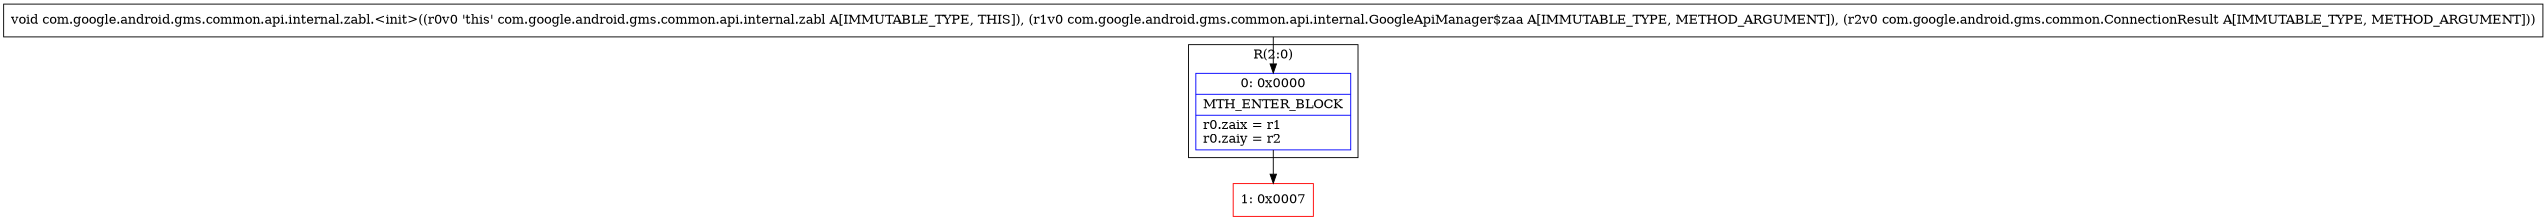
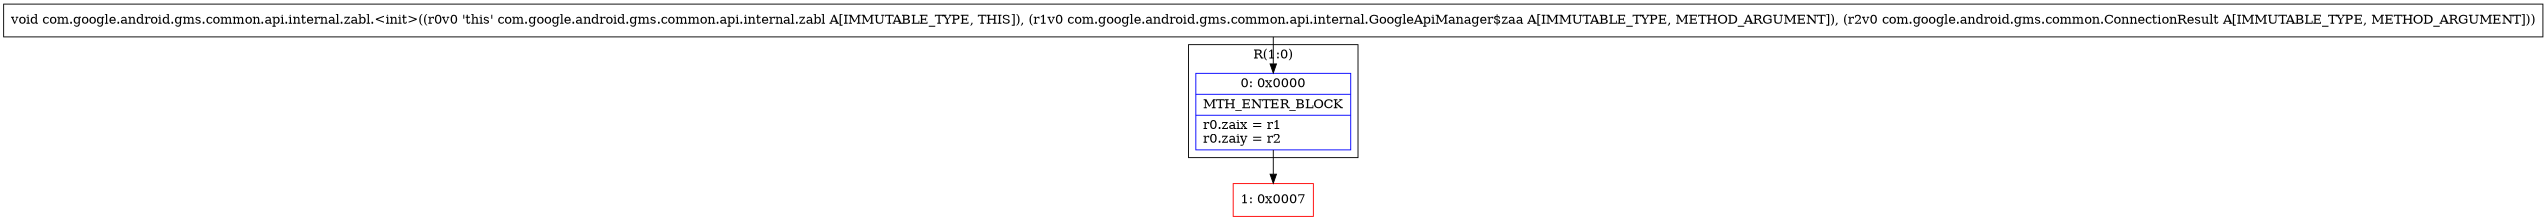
(1273, 55) -> (1273, 55)
